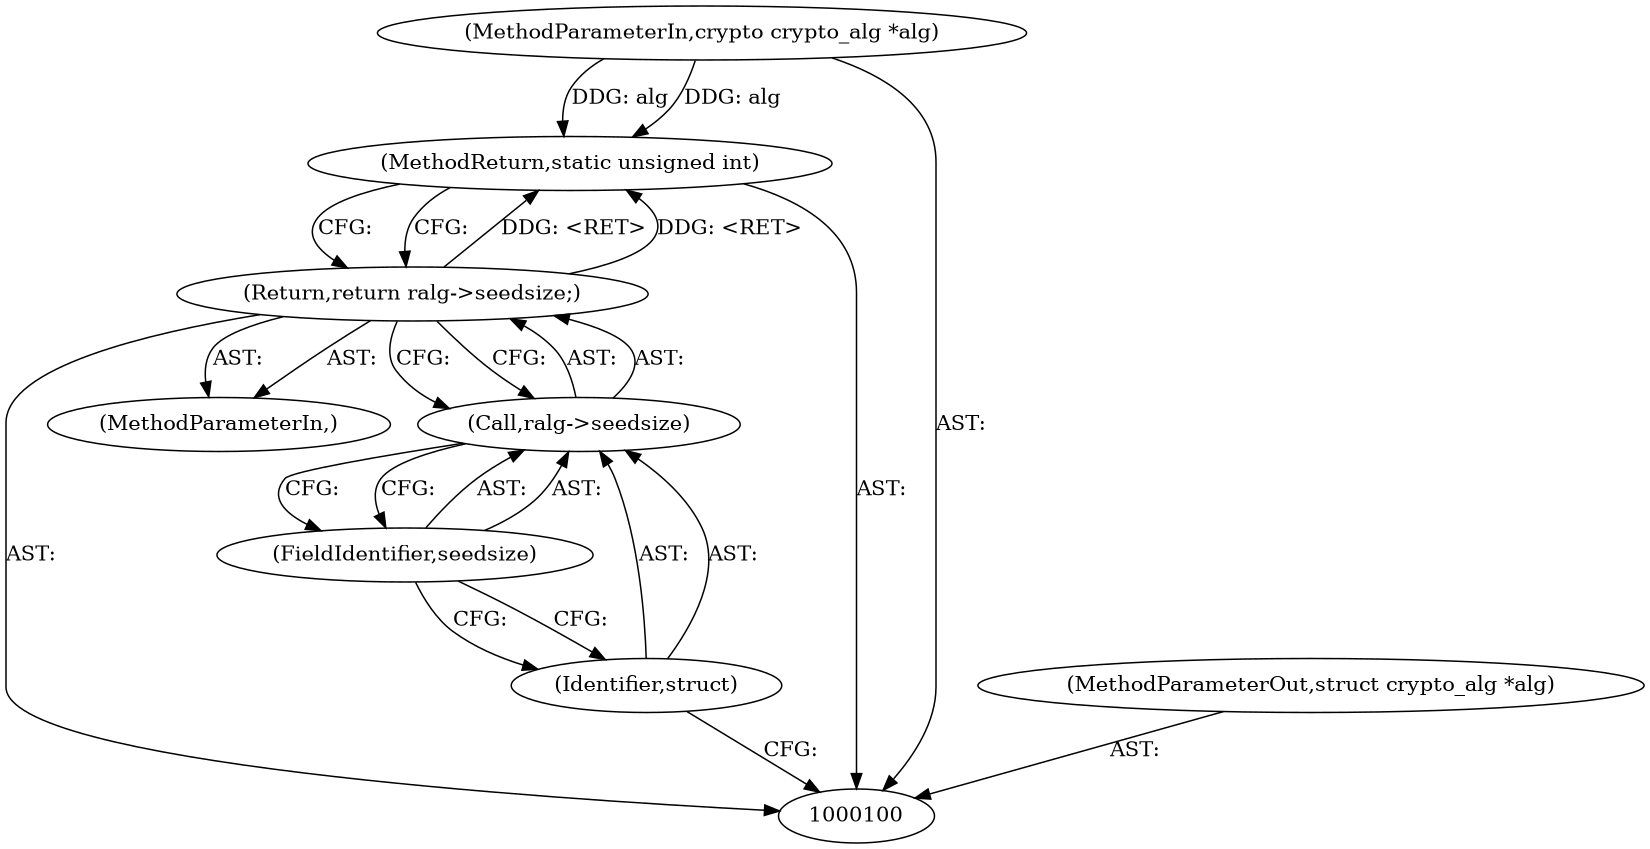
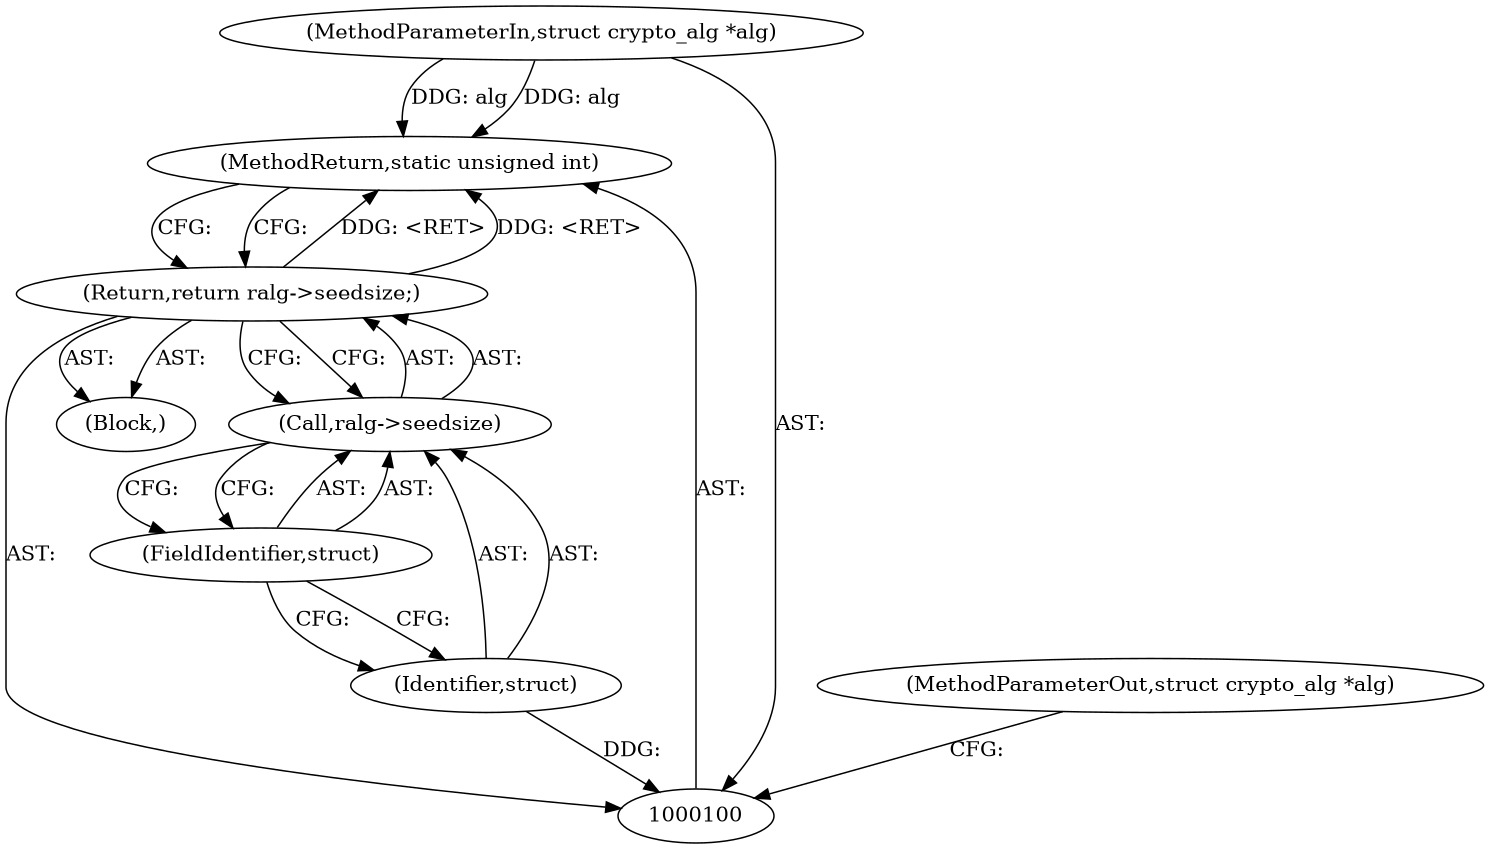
(702, 33) -> (542, 33)
(219, 424) -> (126, 424)
(856, 448) -> (696, 464)
(405, 555) -> (261, 555)
(794, 751) -> (635, 751)
(1138, 751) -> (980, 751)
